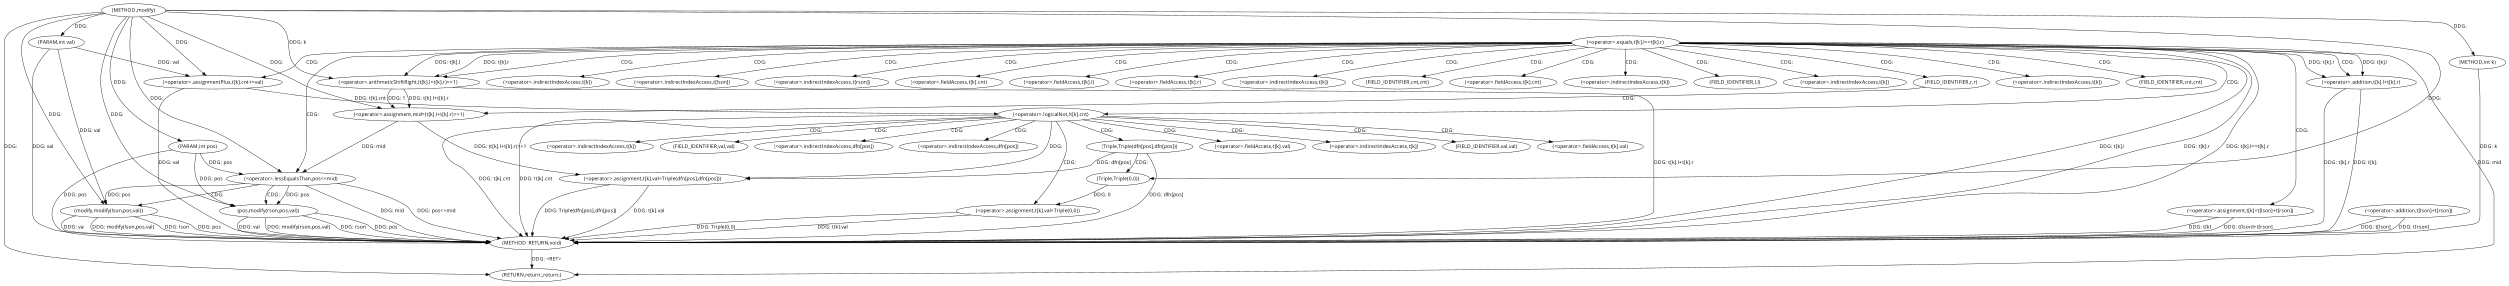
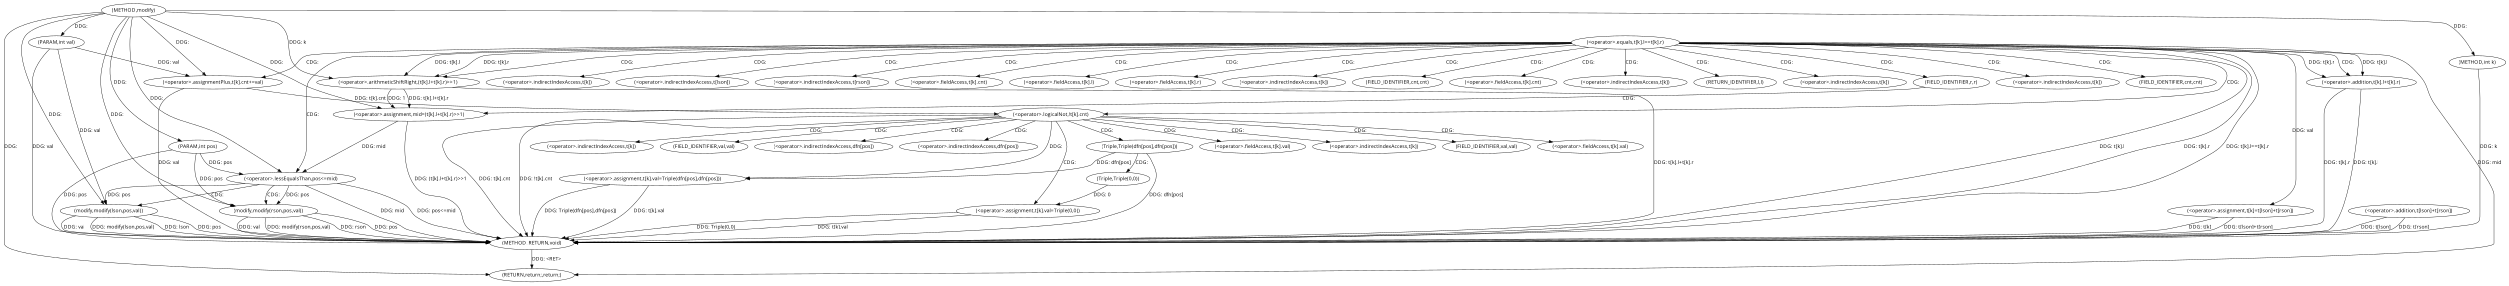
(1966, 28) -> none
(1735, 82) -> (1735, 82)
(2303, 131) -> (2303, 131)
(493, 159) -> (430, 195)
(268, 211) -> (268, 211)
